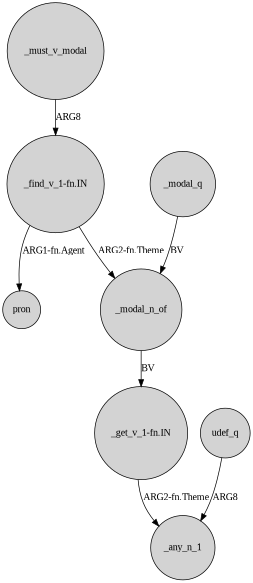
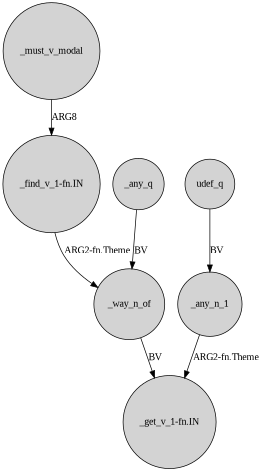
(183, 184) -> (138, 184)
(22, 310) -> none
(141, 310) -> (129, 304)
(225, 498) -> (217, 251)
(143, 501) -> (193, 353)
